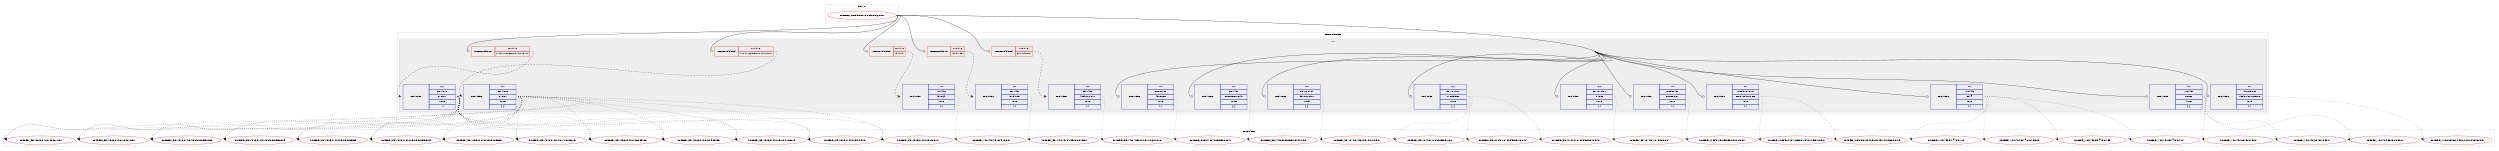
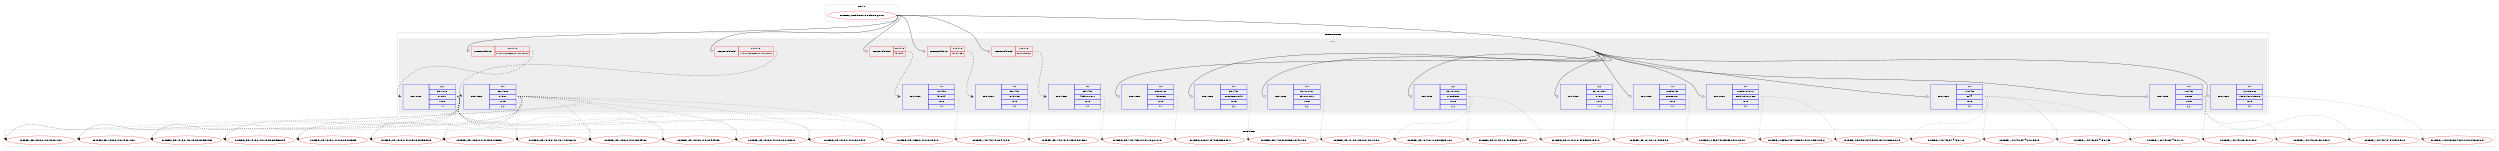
(918, 140) -> (918, 140)
(2385, 140) -> (2385, 140)
